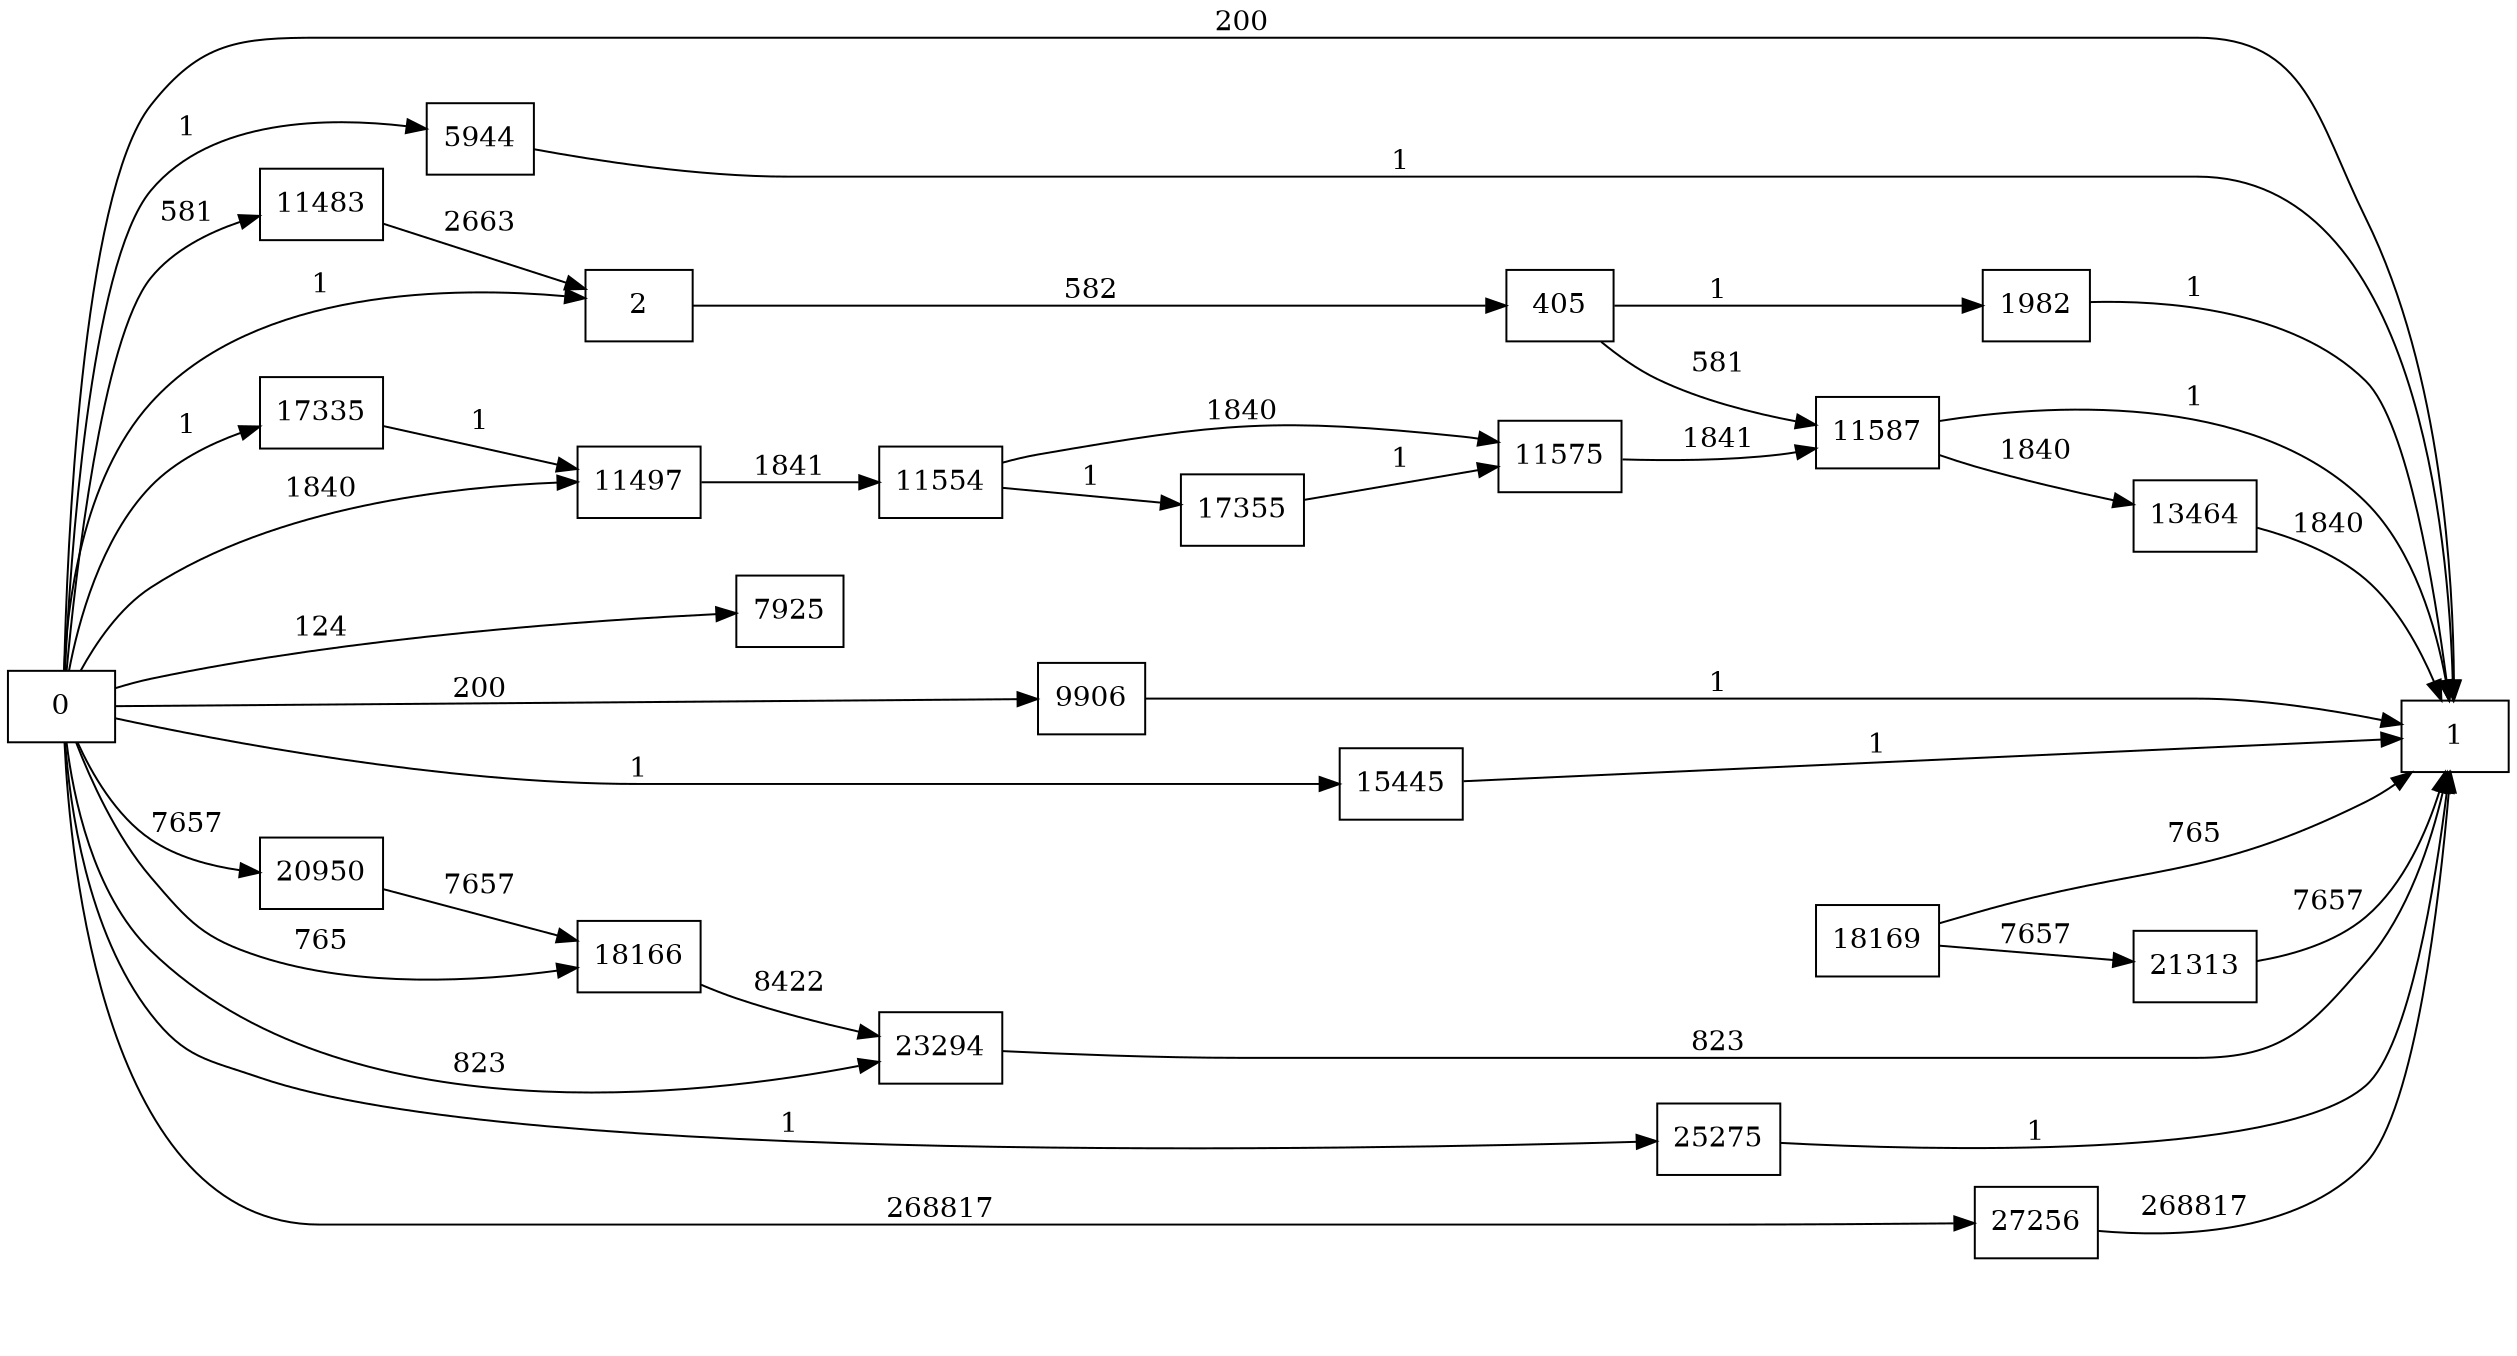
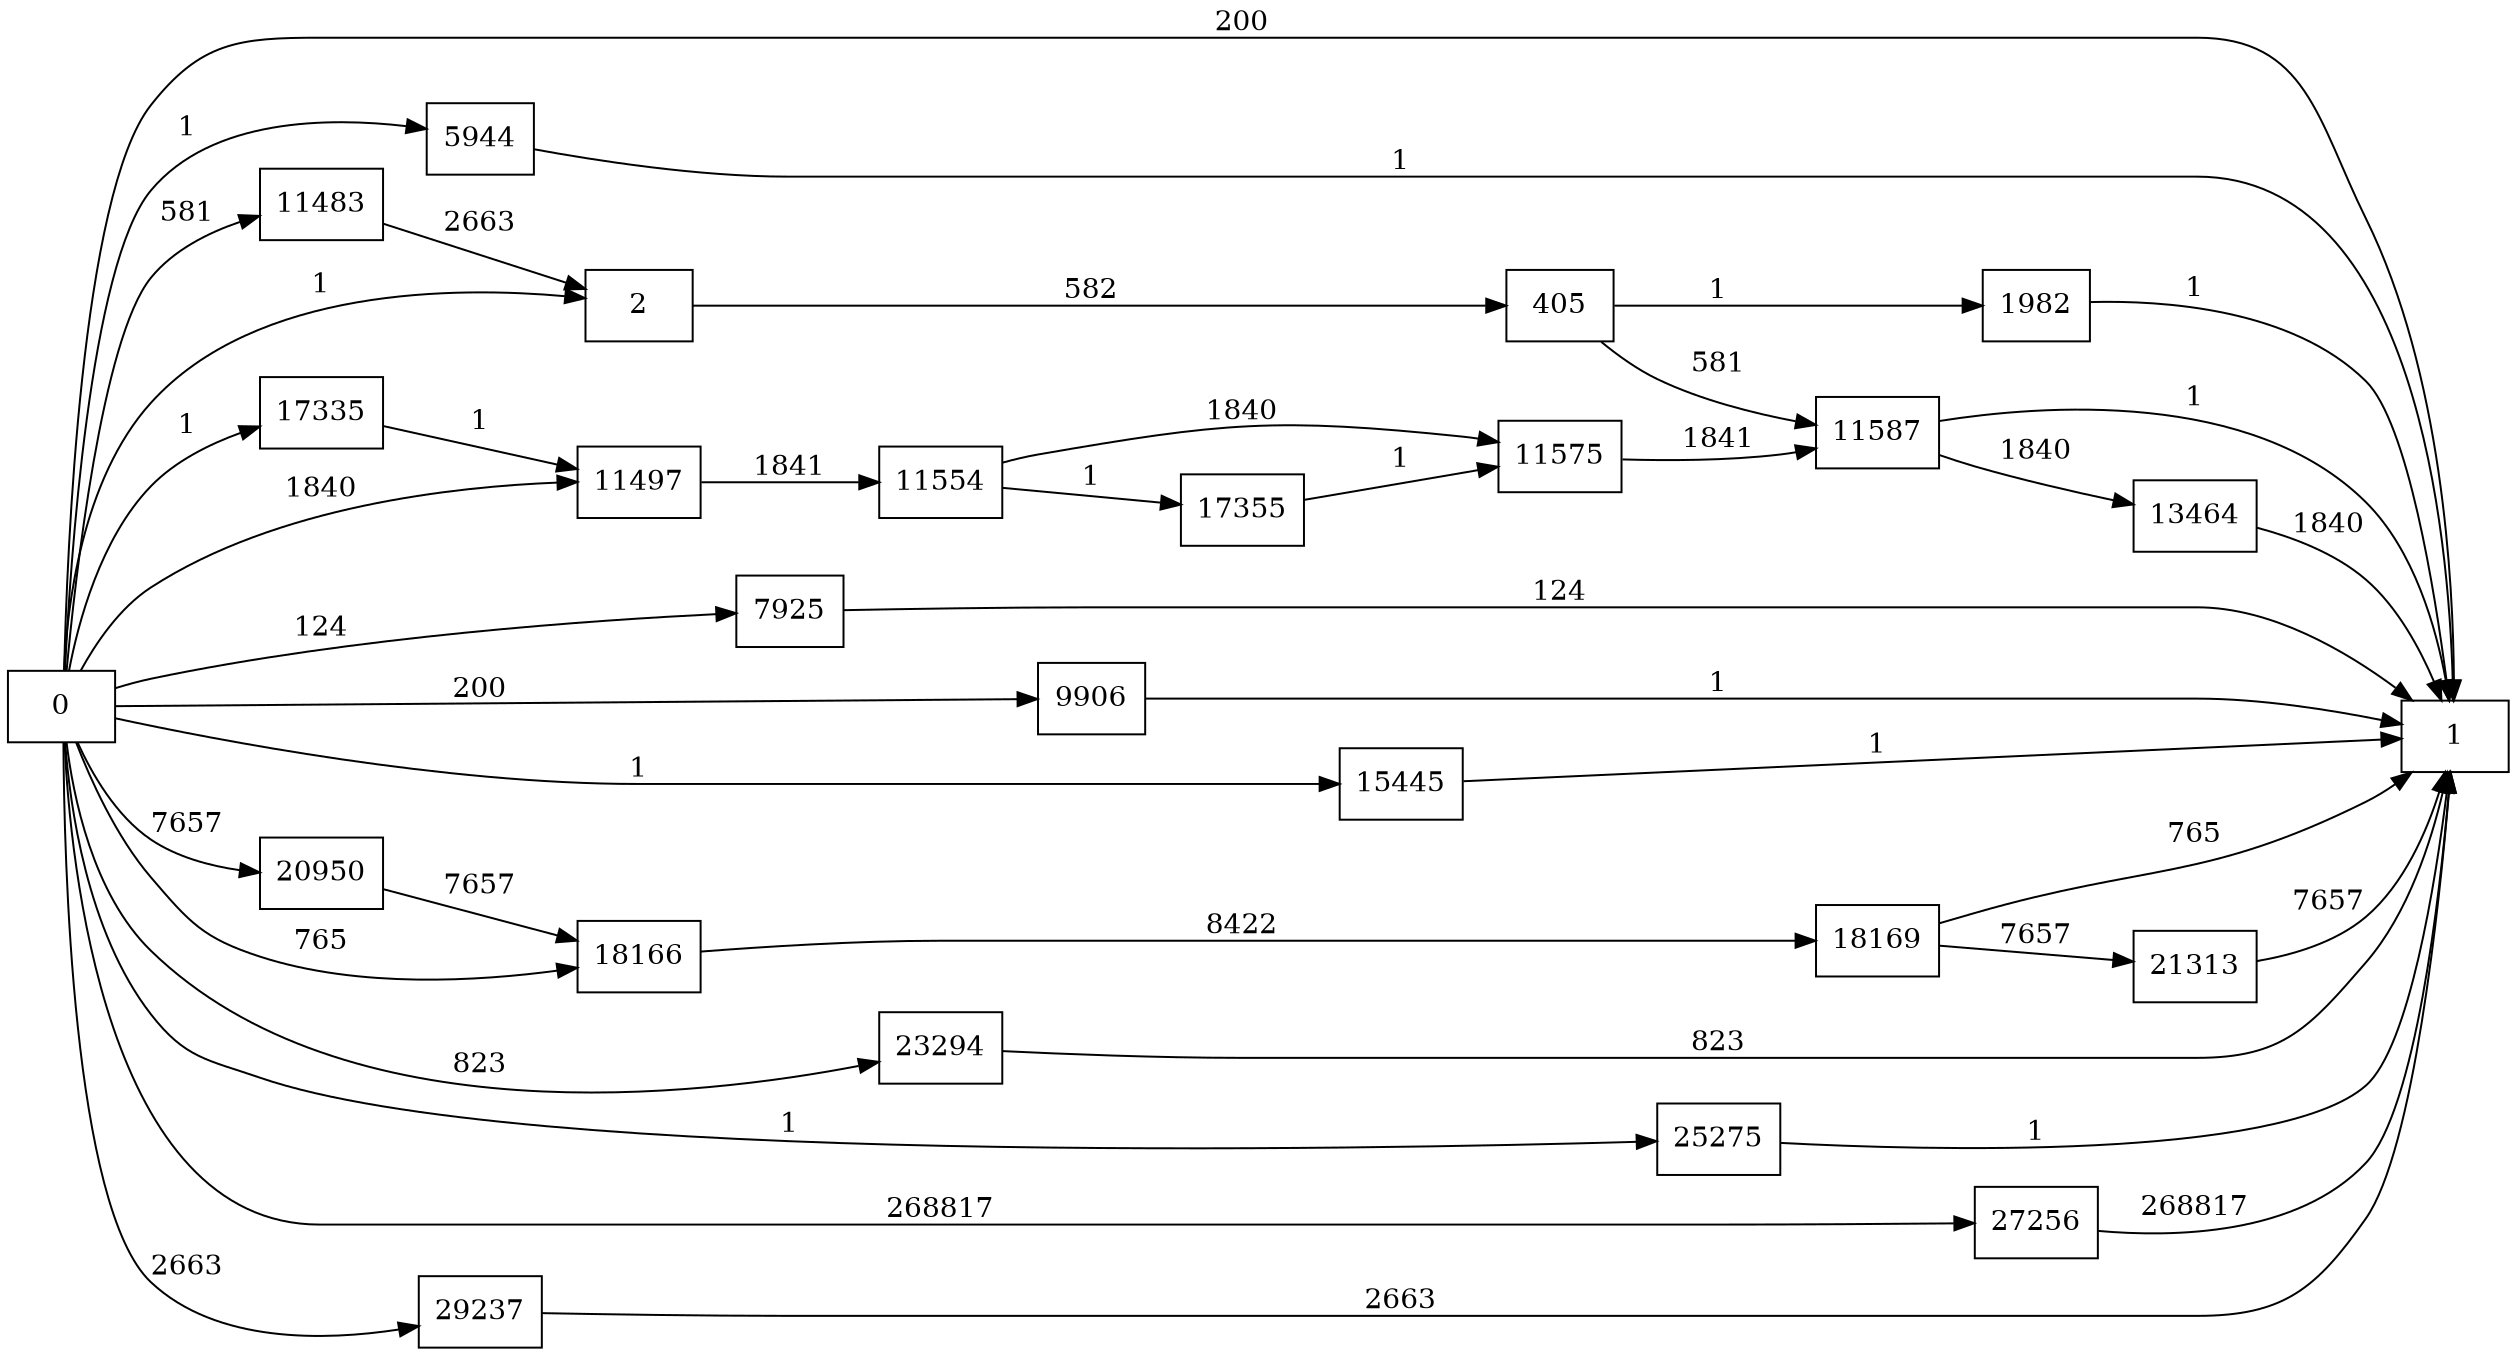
none -> (1629, 607)
(779, 1012) -> (1248, 941)
none -> (480, 1312)
